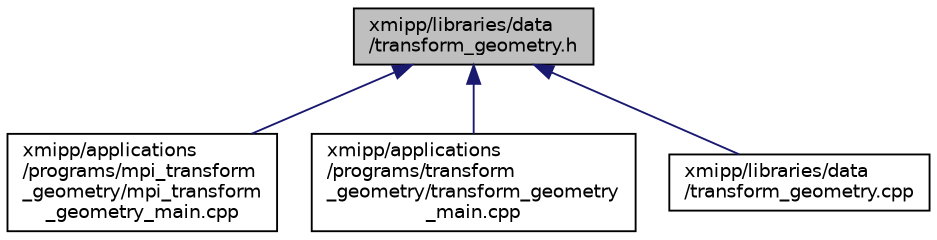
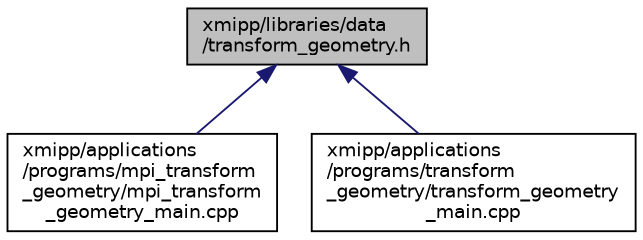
(799, 183) -> none
